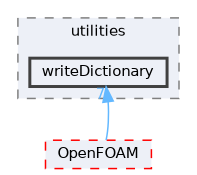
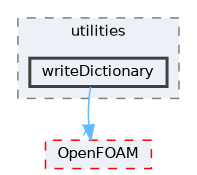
(108, 121) -> (88, 108)
